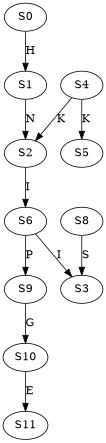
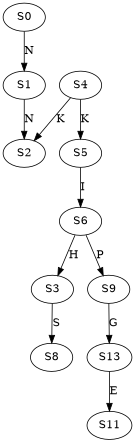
(31, 51) -> (29, 51)
(25, 183) -> (81, 183)
(82, 251) -> (52, 319)
(59, 255) -> (74, 255)
(25, 357) -> (109, 357)
